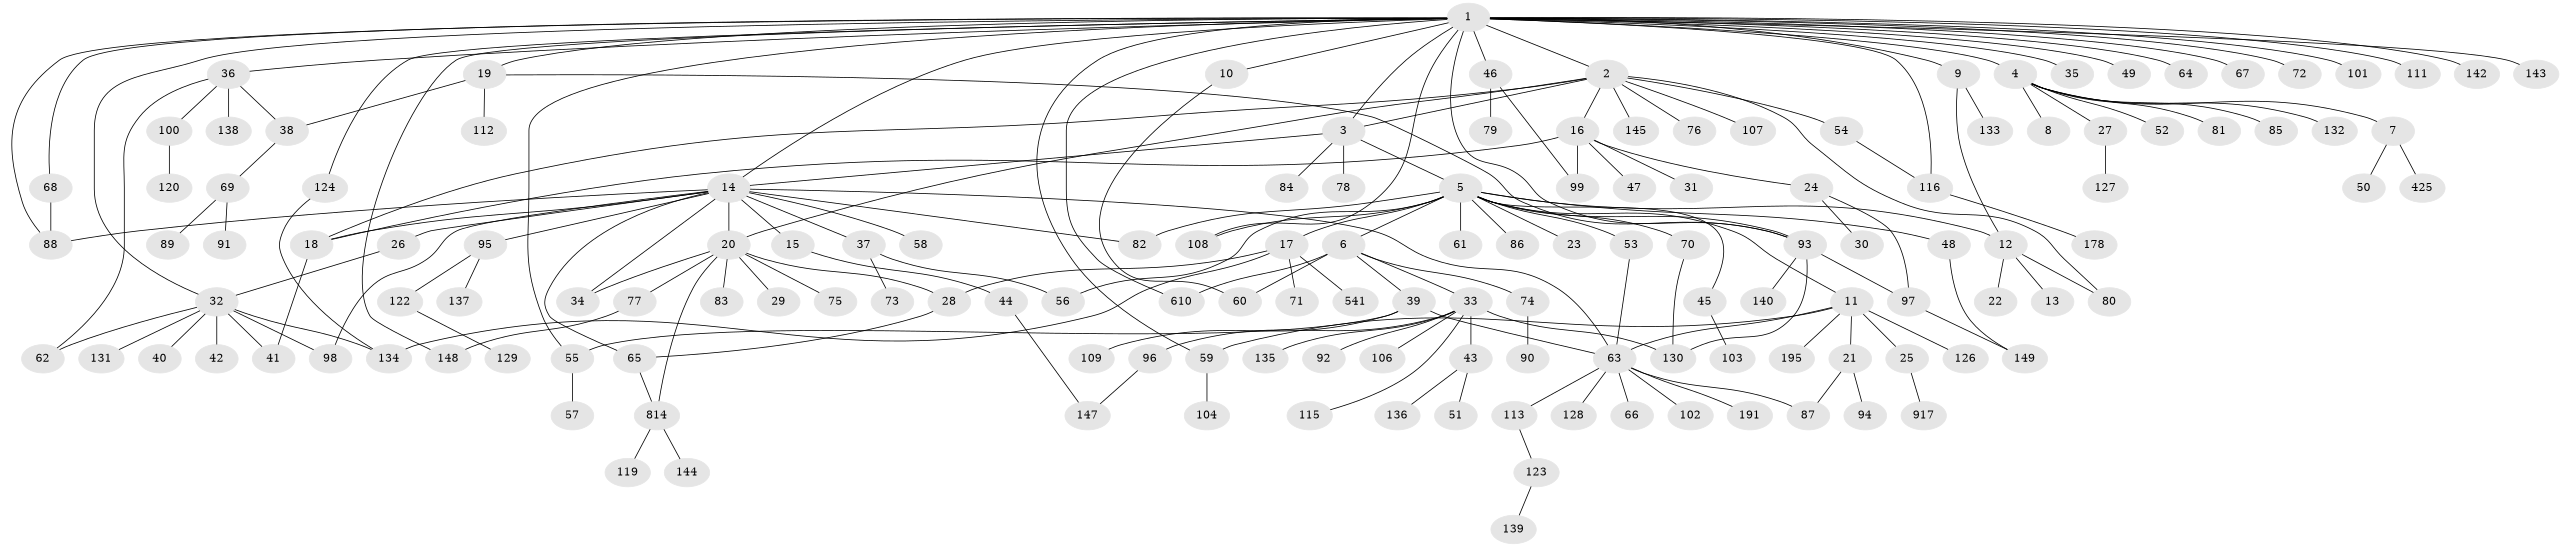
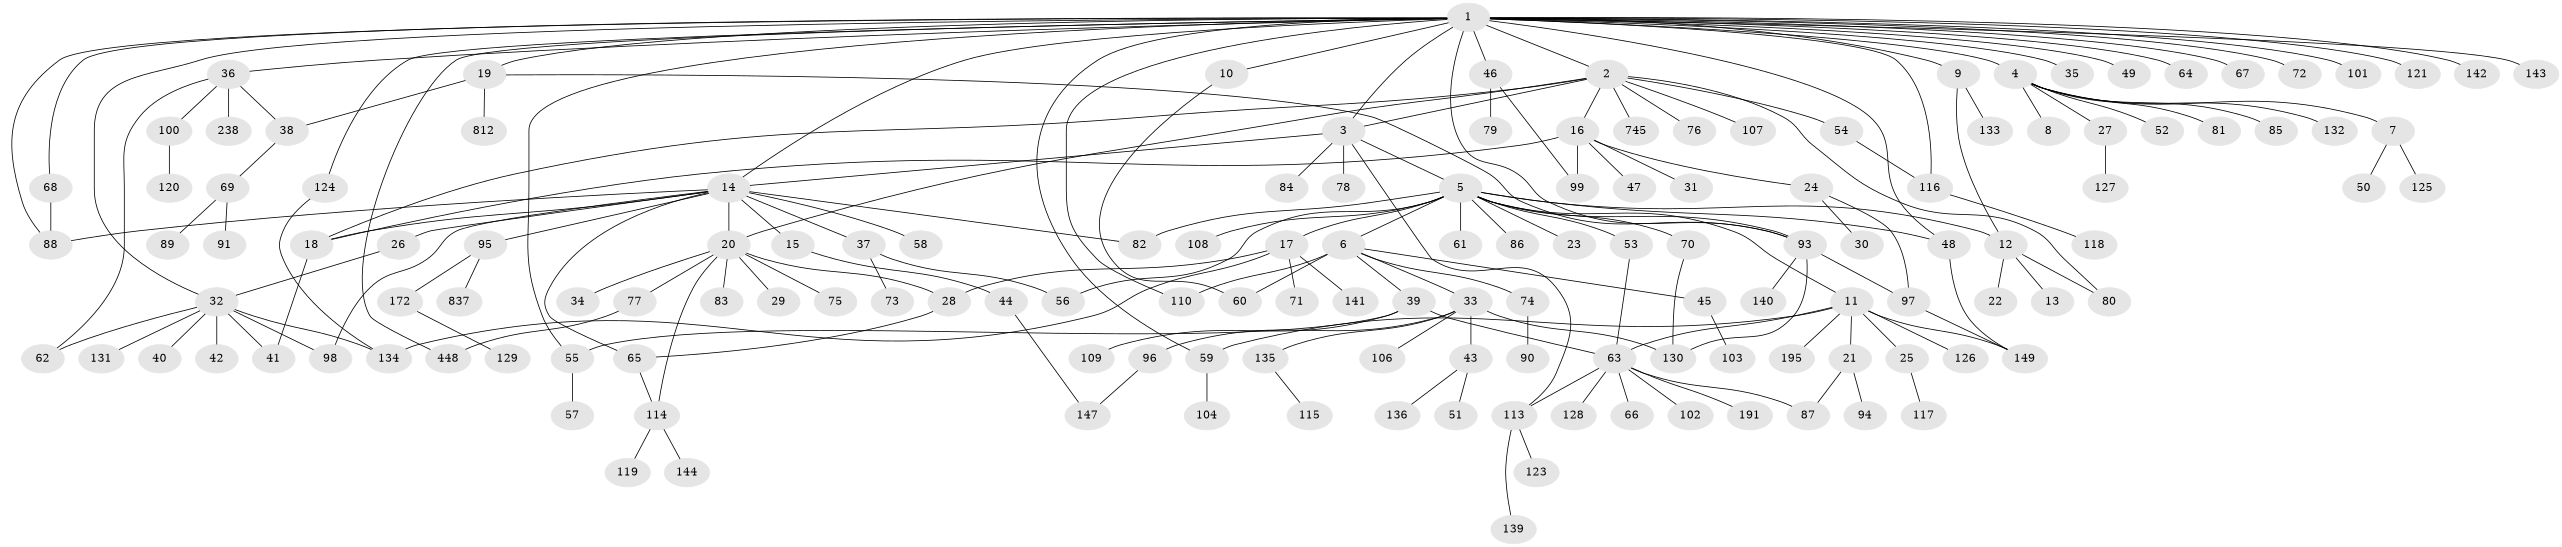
(2418, 74) -> (2418, 74)
(229, 131) -> (229, 131)
(484, 131) -> (484, 131)
(1636, 131) -> (1636, 131)
(2422, 188) -> (2422, 188)
(1384, 191) -> (1753, 68)
(1198, 208) -> none
(1630, 208) -> (1524, 273)
(653, 245) -> none
(2094, 245) -> (2094, 245)
none -> (1473, 271)
(400, 302) -> (400, 302)
(459, 302) -> (459, 302)
(1182, 302) -> (1182, 302)
(1356, 302) -> (1356, 302)
none -> (1938, 330)
(448, 359) -> (448, 359)
(1324, 359) -> none
(1407, 377) -> (1288, 387)
(657, 416) -> (657, 416)
(1924, 416) -> (1924, 416)
(1525, 501) -> (1506, 473)
